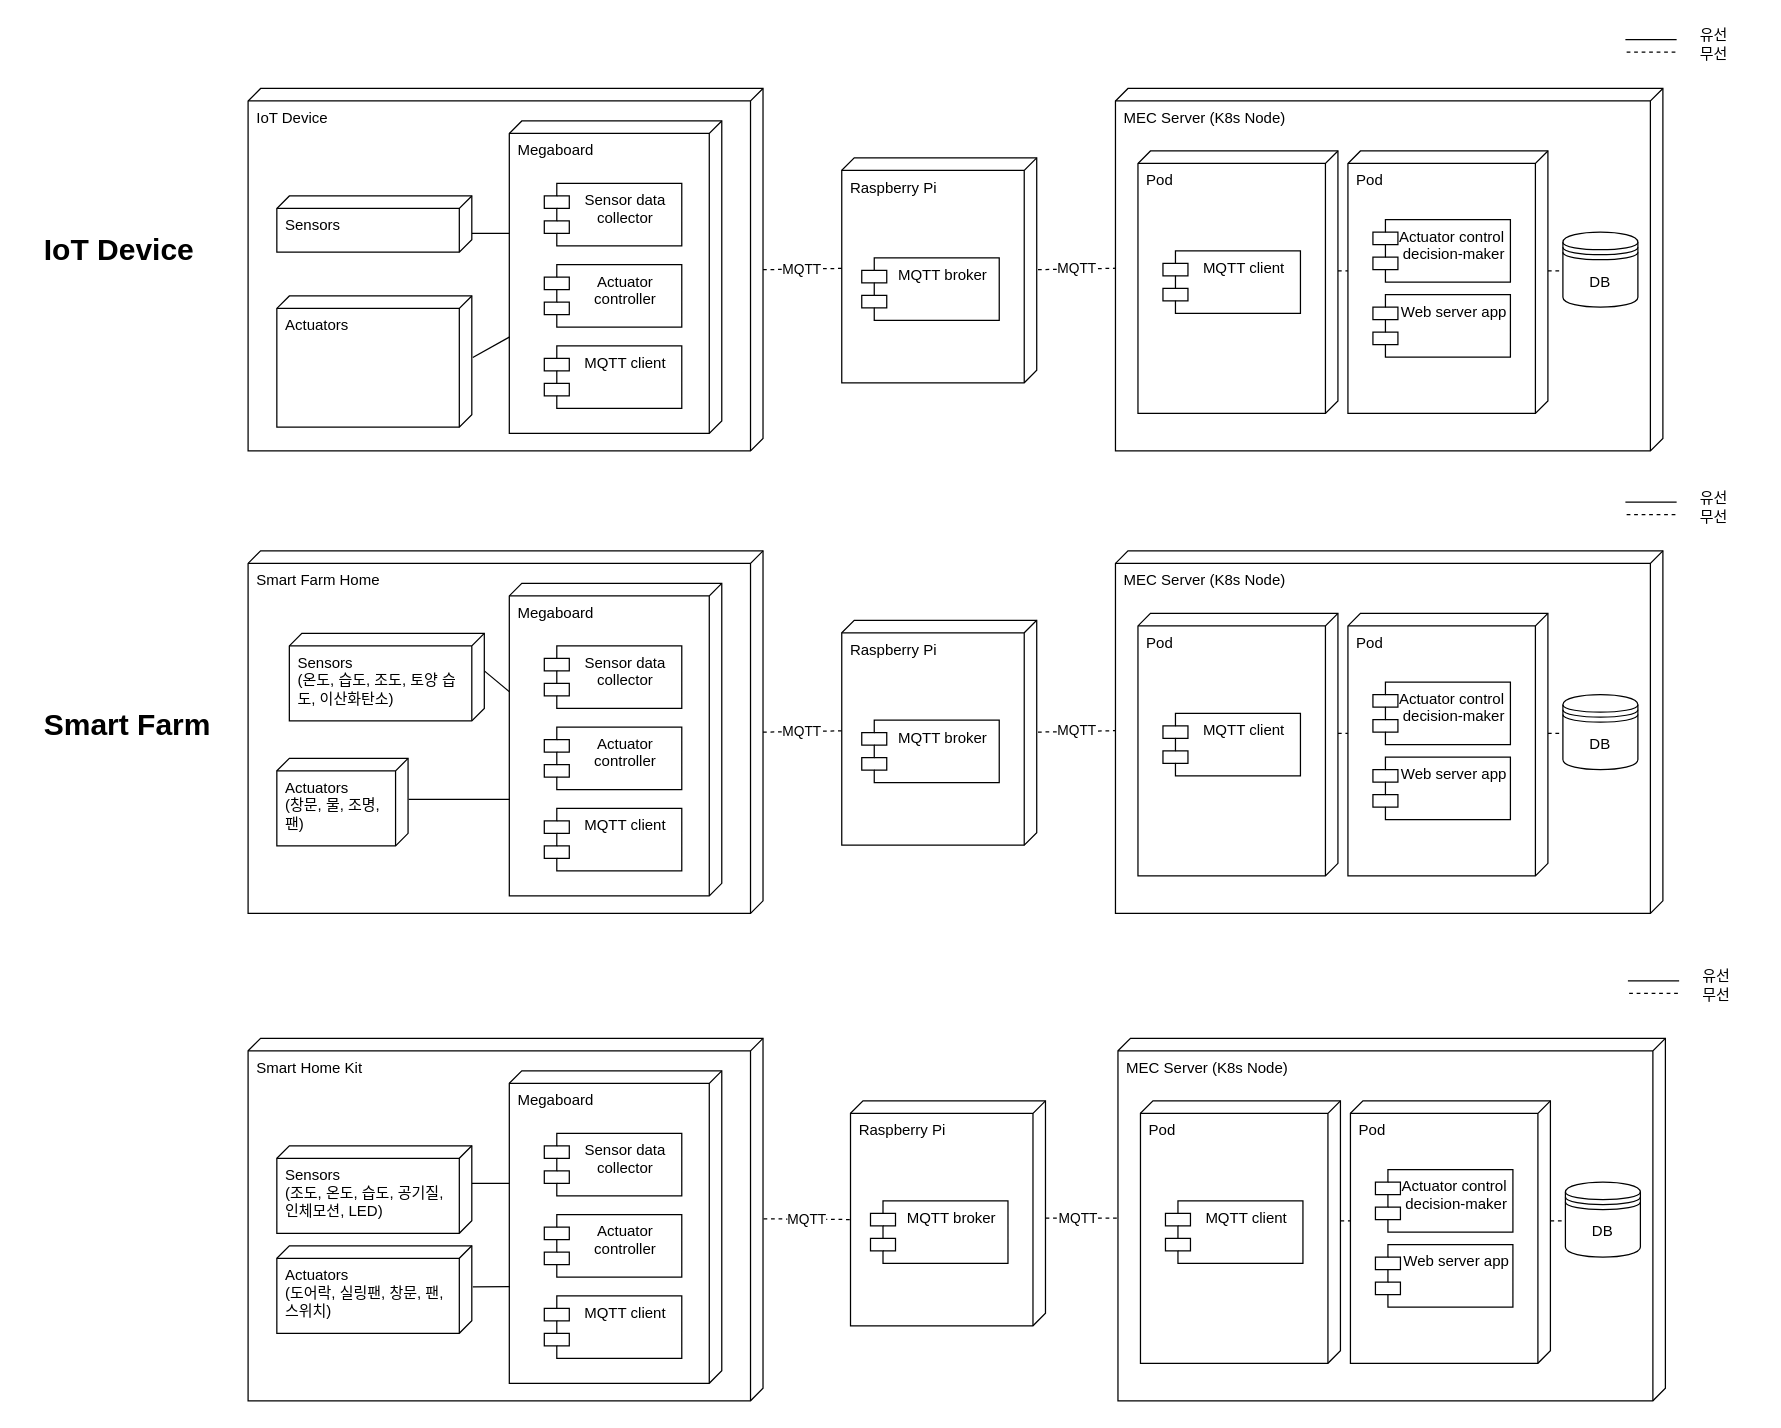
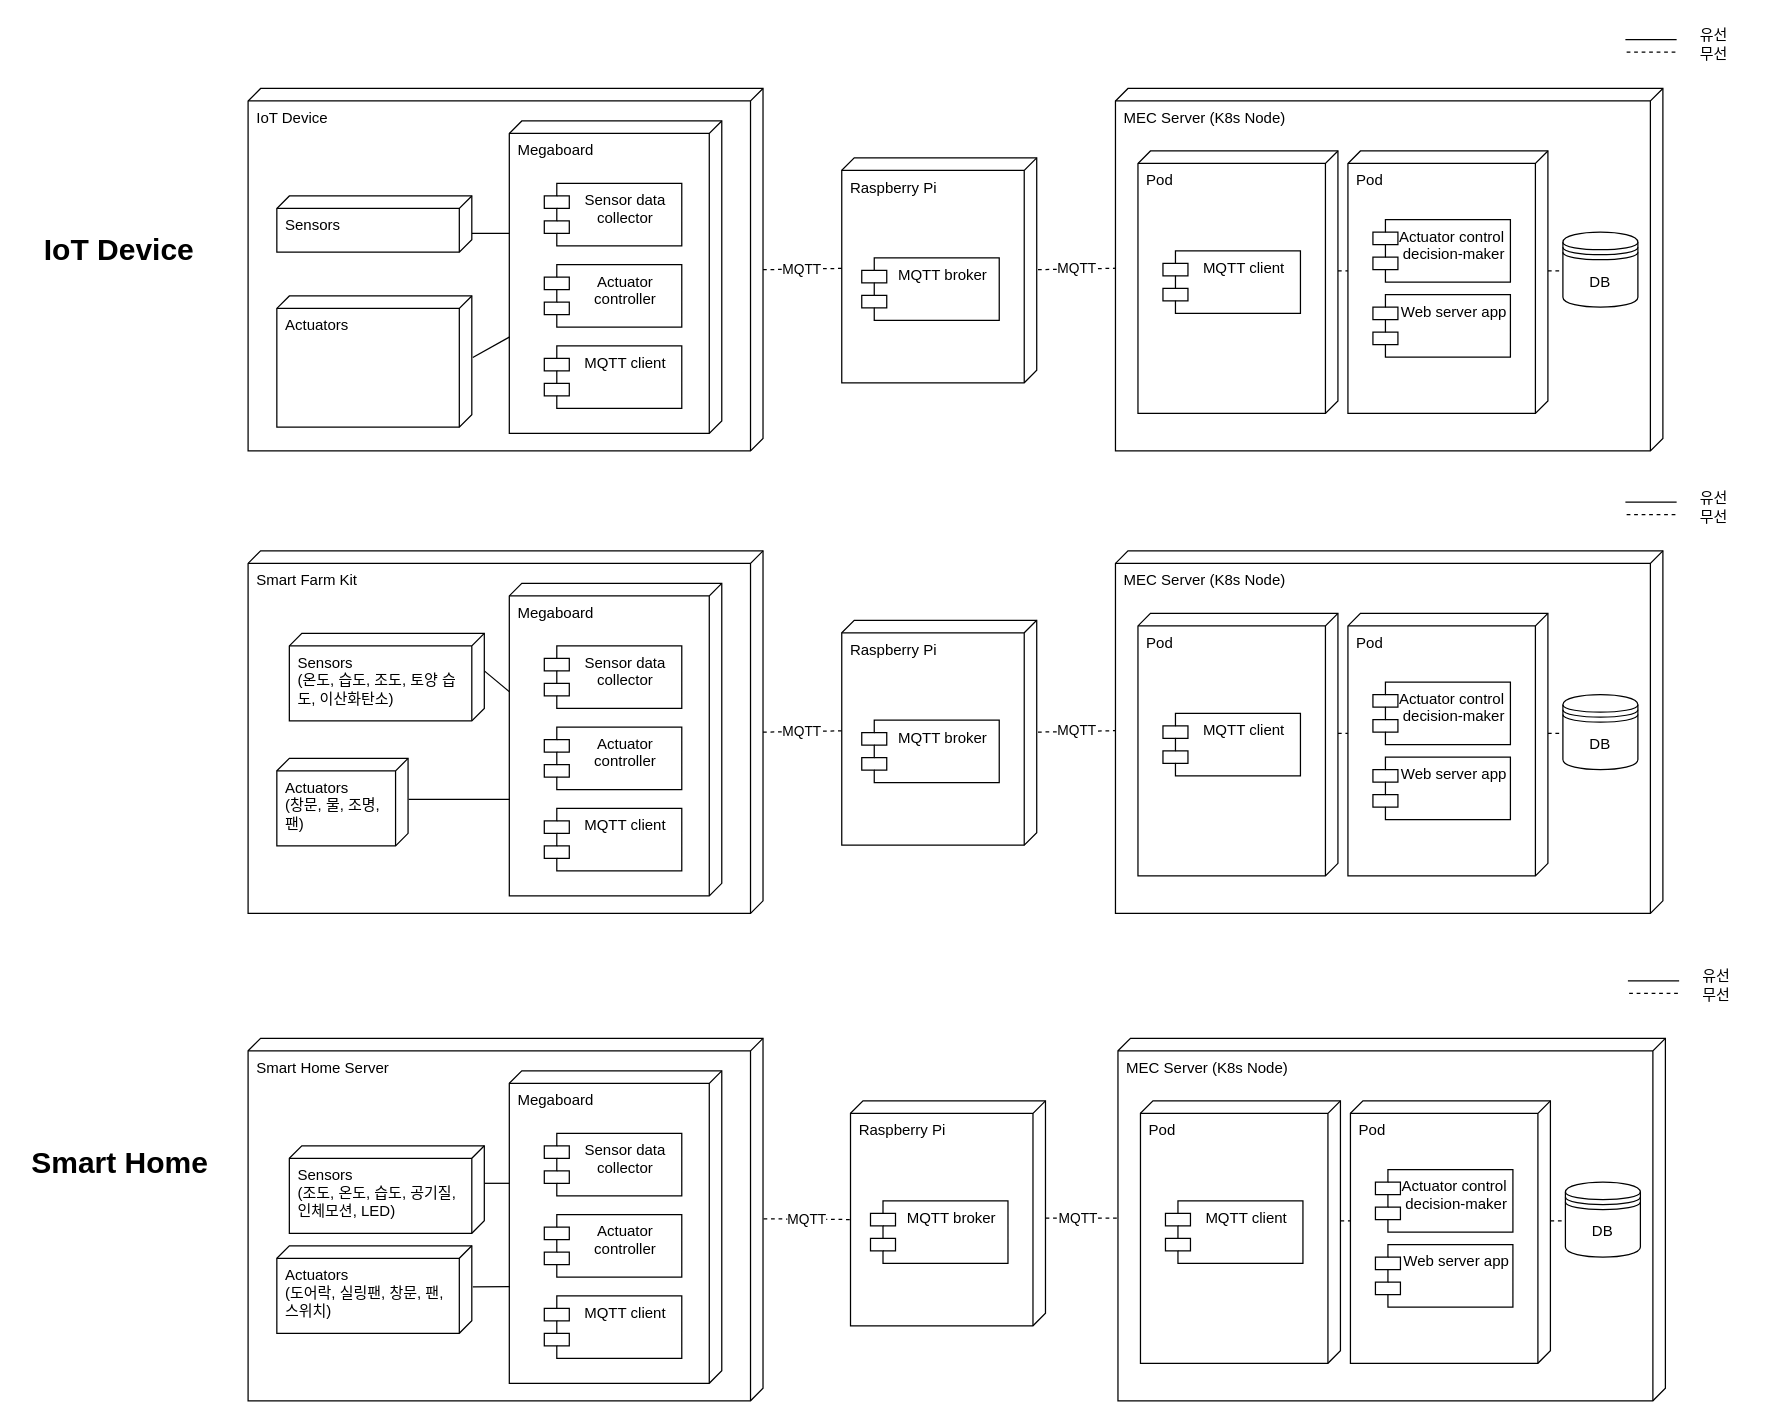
(316, 581) -> (310, 581)
(138, 726) -> none
(310, 1068) -> (324, 1068)
none -> (126, 1163)
(374, 1189) -> (387, 1189)
